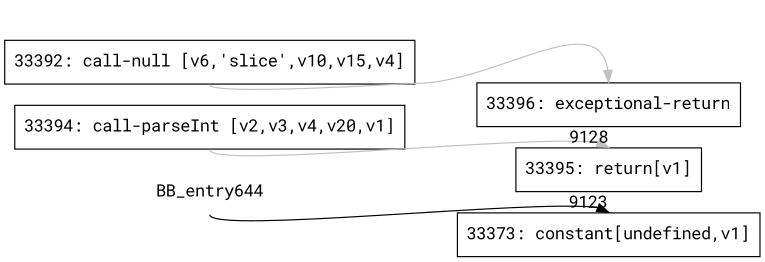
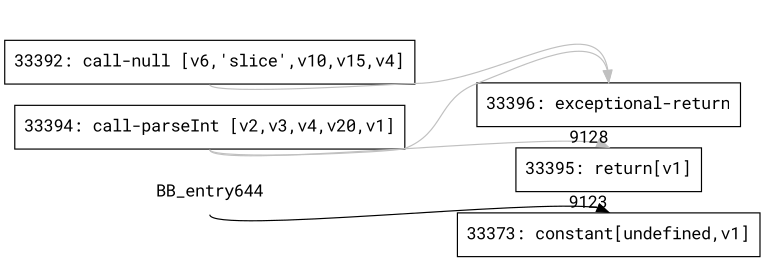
none -> (425, 136)
